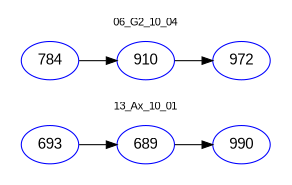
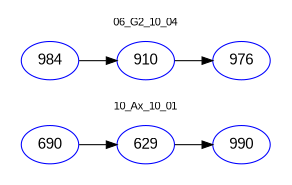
(50, 61) -> (50, 61)
(242, 61) -> (242, 61)
(146, 107) -> (146, 107)
(50, 145) -> (50, 145)
(146, 145) -> (146, 145)
